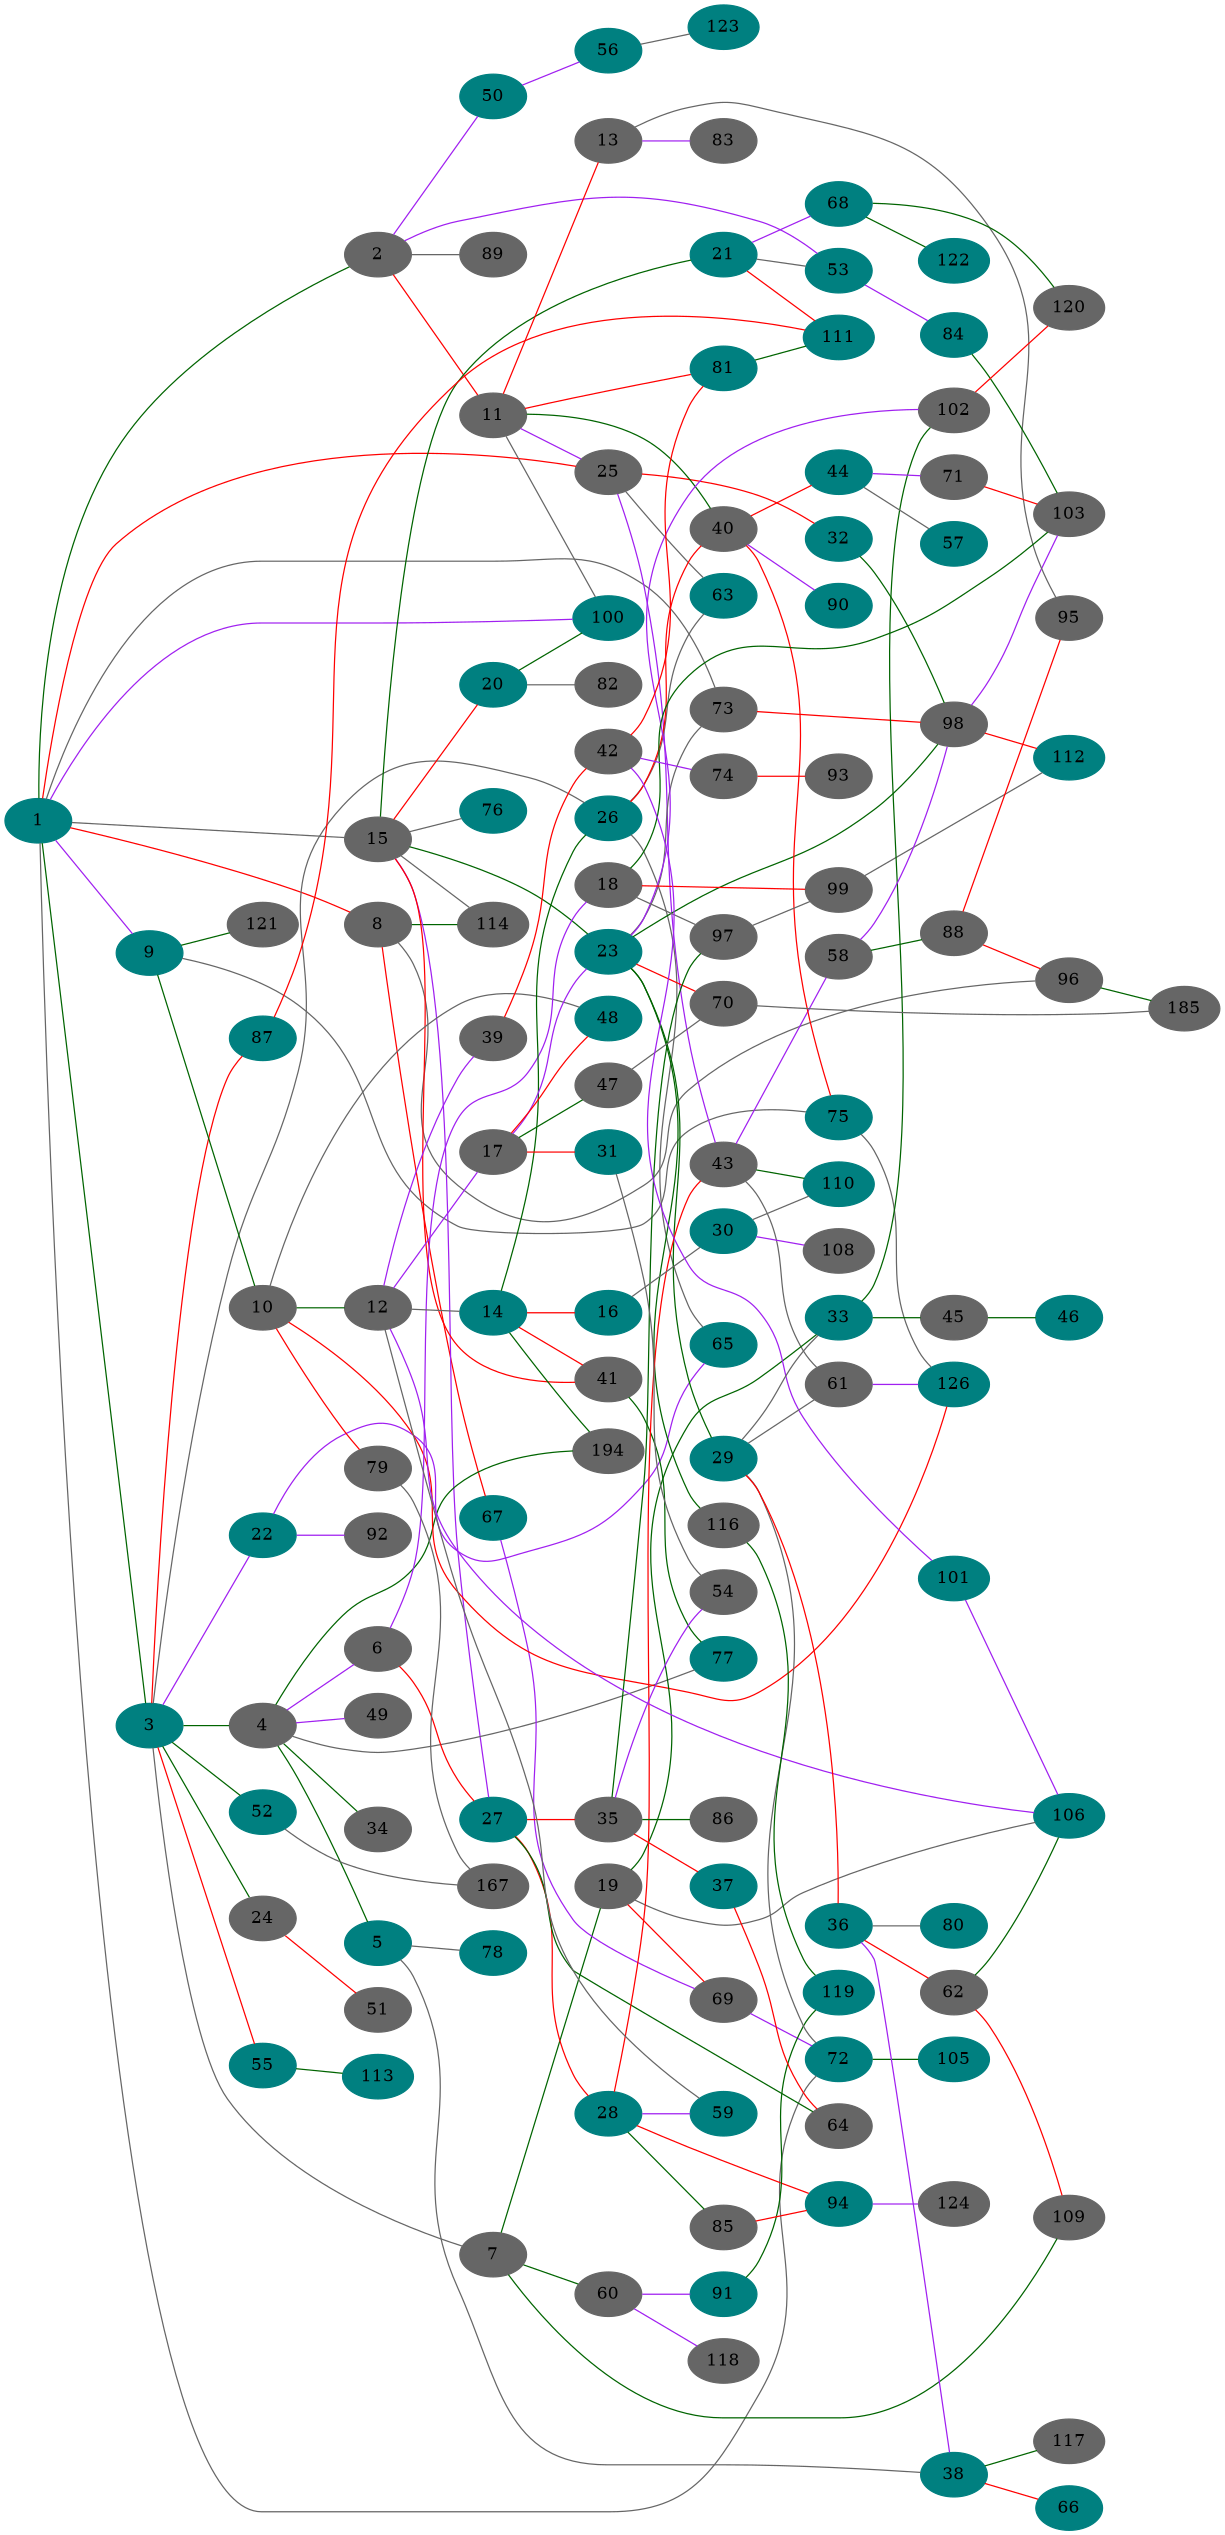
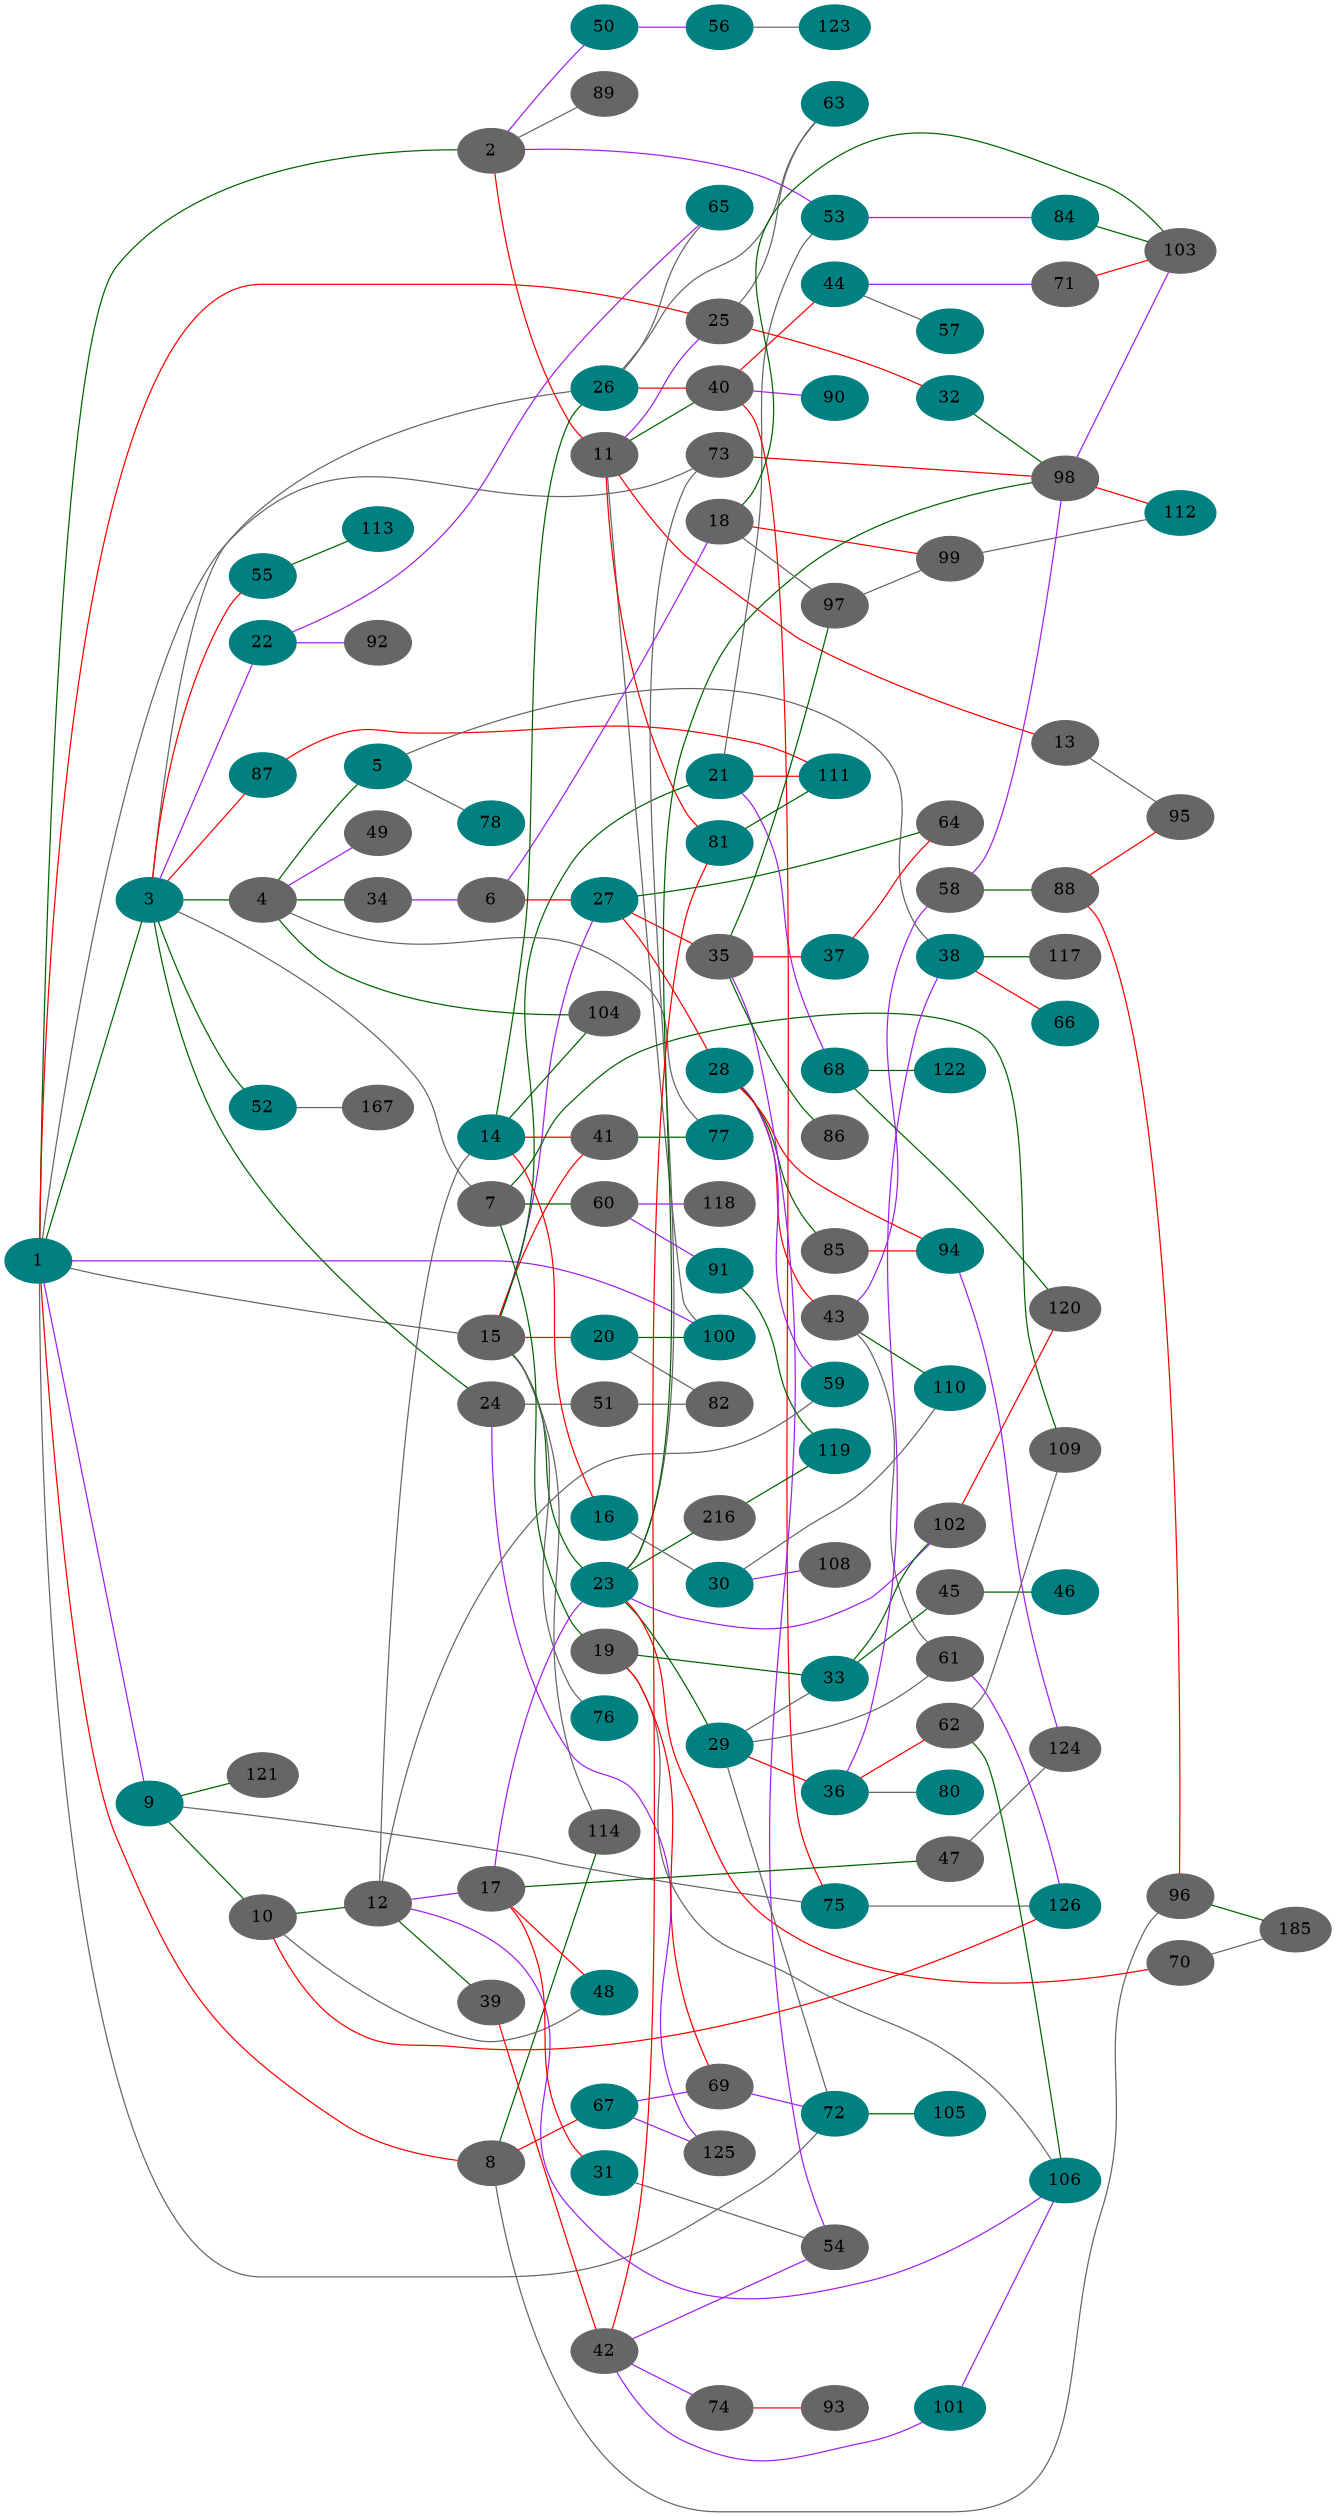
(724, 141) -> none
(667, 818) -> none
(666, 1045) -> (1007, 1804)
(406, 1202) -> (435, 1953)
none -> (662, 1404)
(608, 1451) -> (604, 1014)
(378, 1468) -> none
(724, 1525) -> (720, 1518)
(320, 1687) -> (435, 900)
(321, 1964) -> (548, 1404)
(1028, 2098) -> (1015, 1604)
none -> (720, 2153)
none -> (711, 2303)
